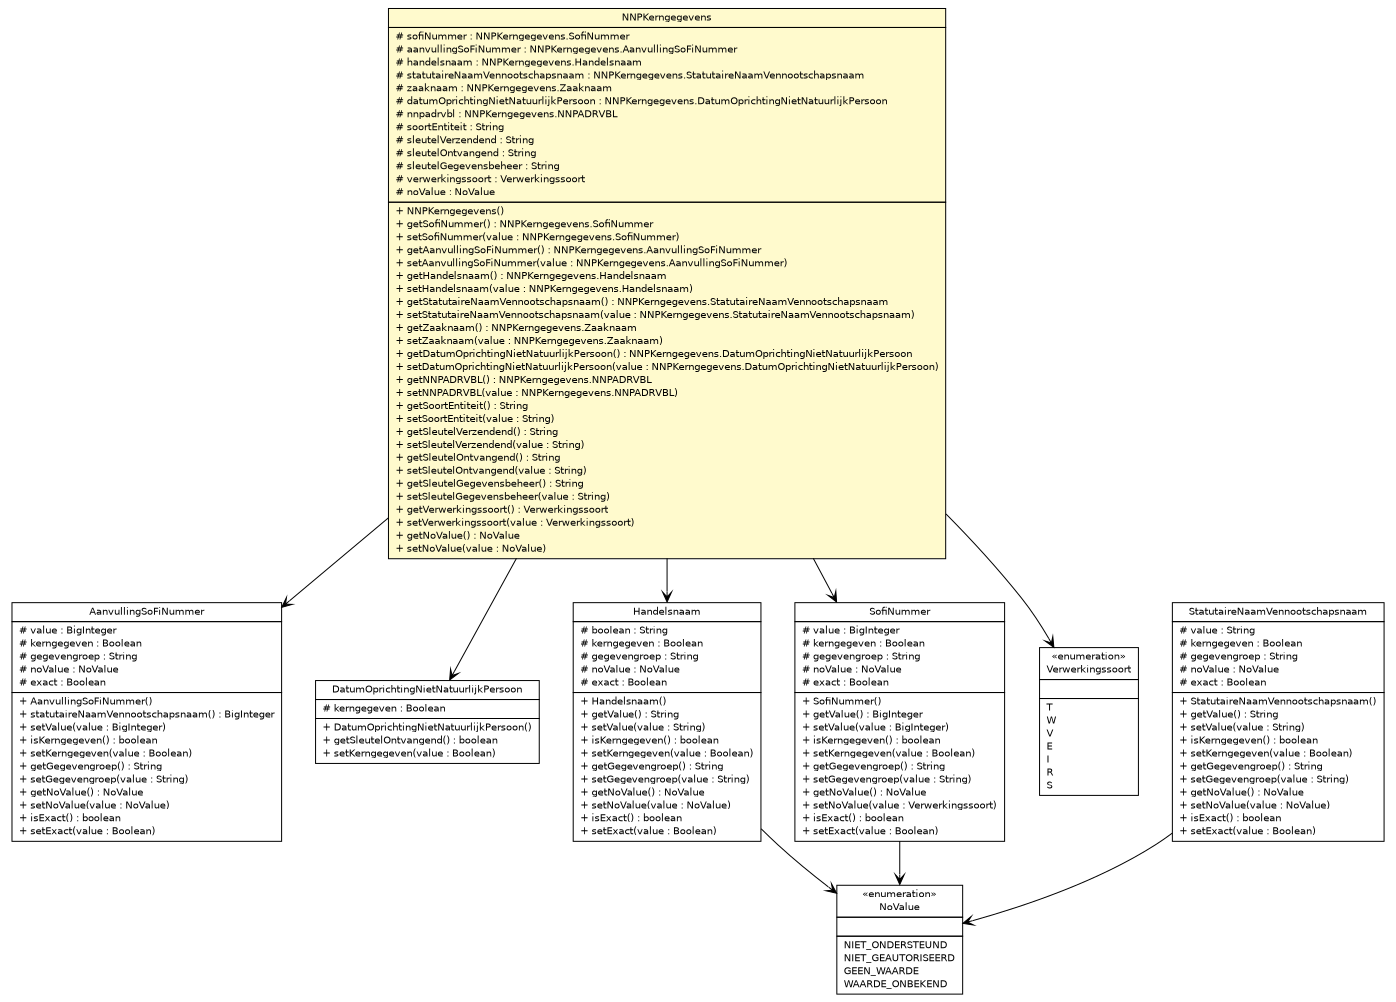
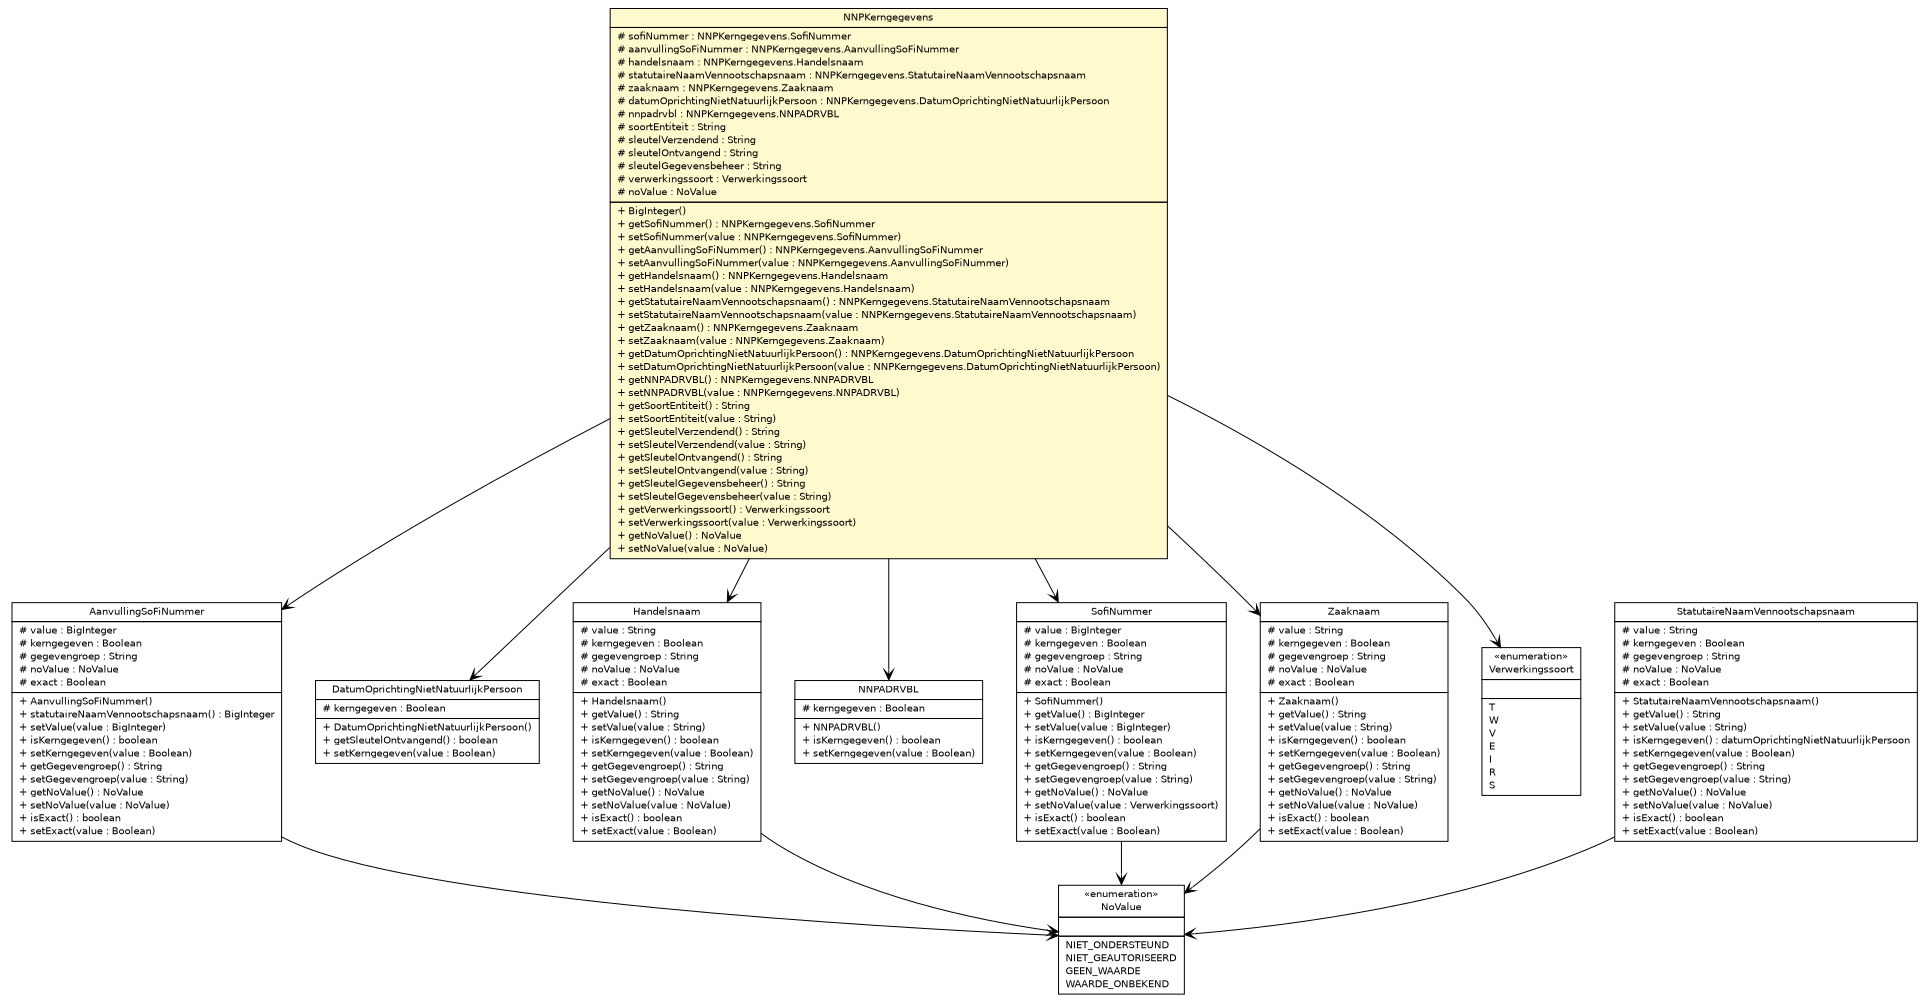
(450, 211) -> (652, 211)
(624, 631) -> (618, 631)
none -> (889, 721)
none -> (1354, 721)
(1249, 740) -> (1766, 740)
none -> (661, 908)
